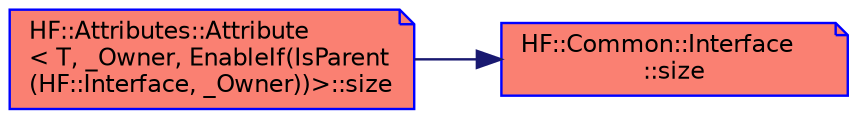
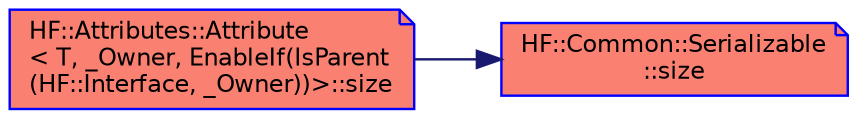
(675, 59) -> (675, 59)
